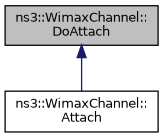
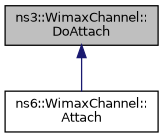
(82, 112) -> (82, 112)
